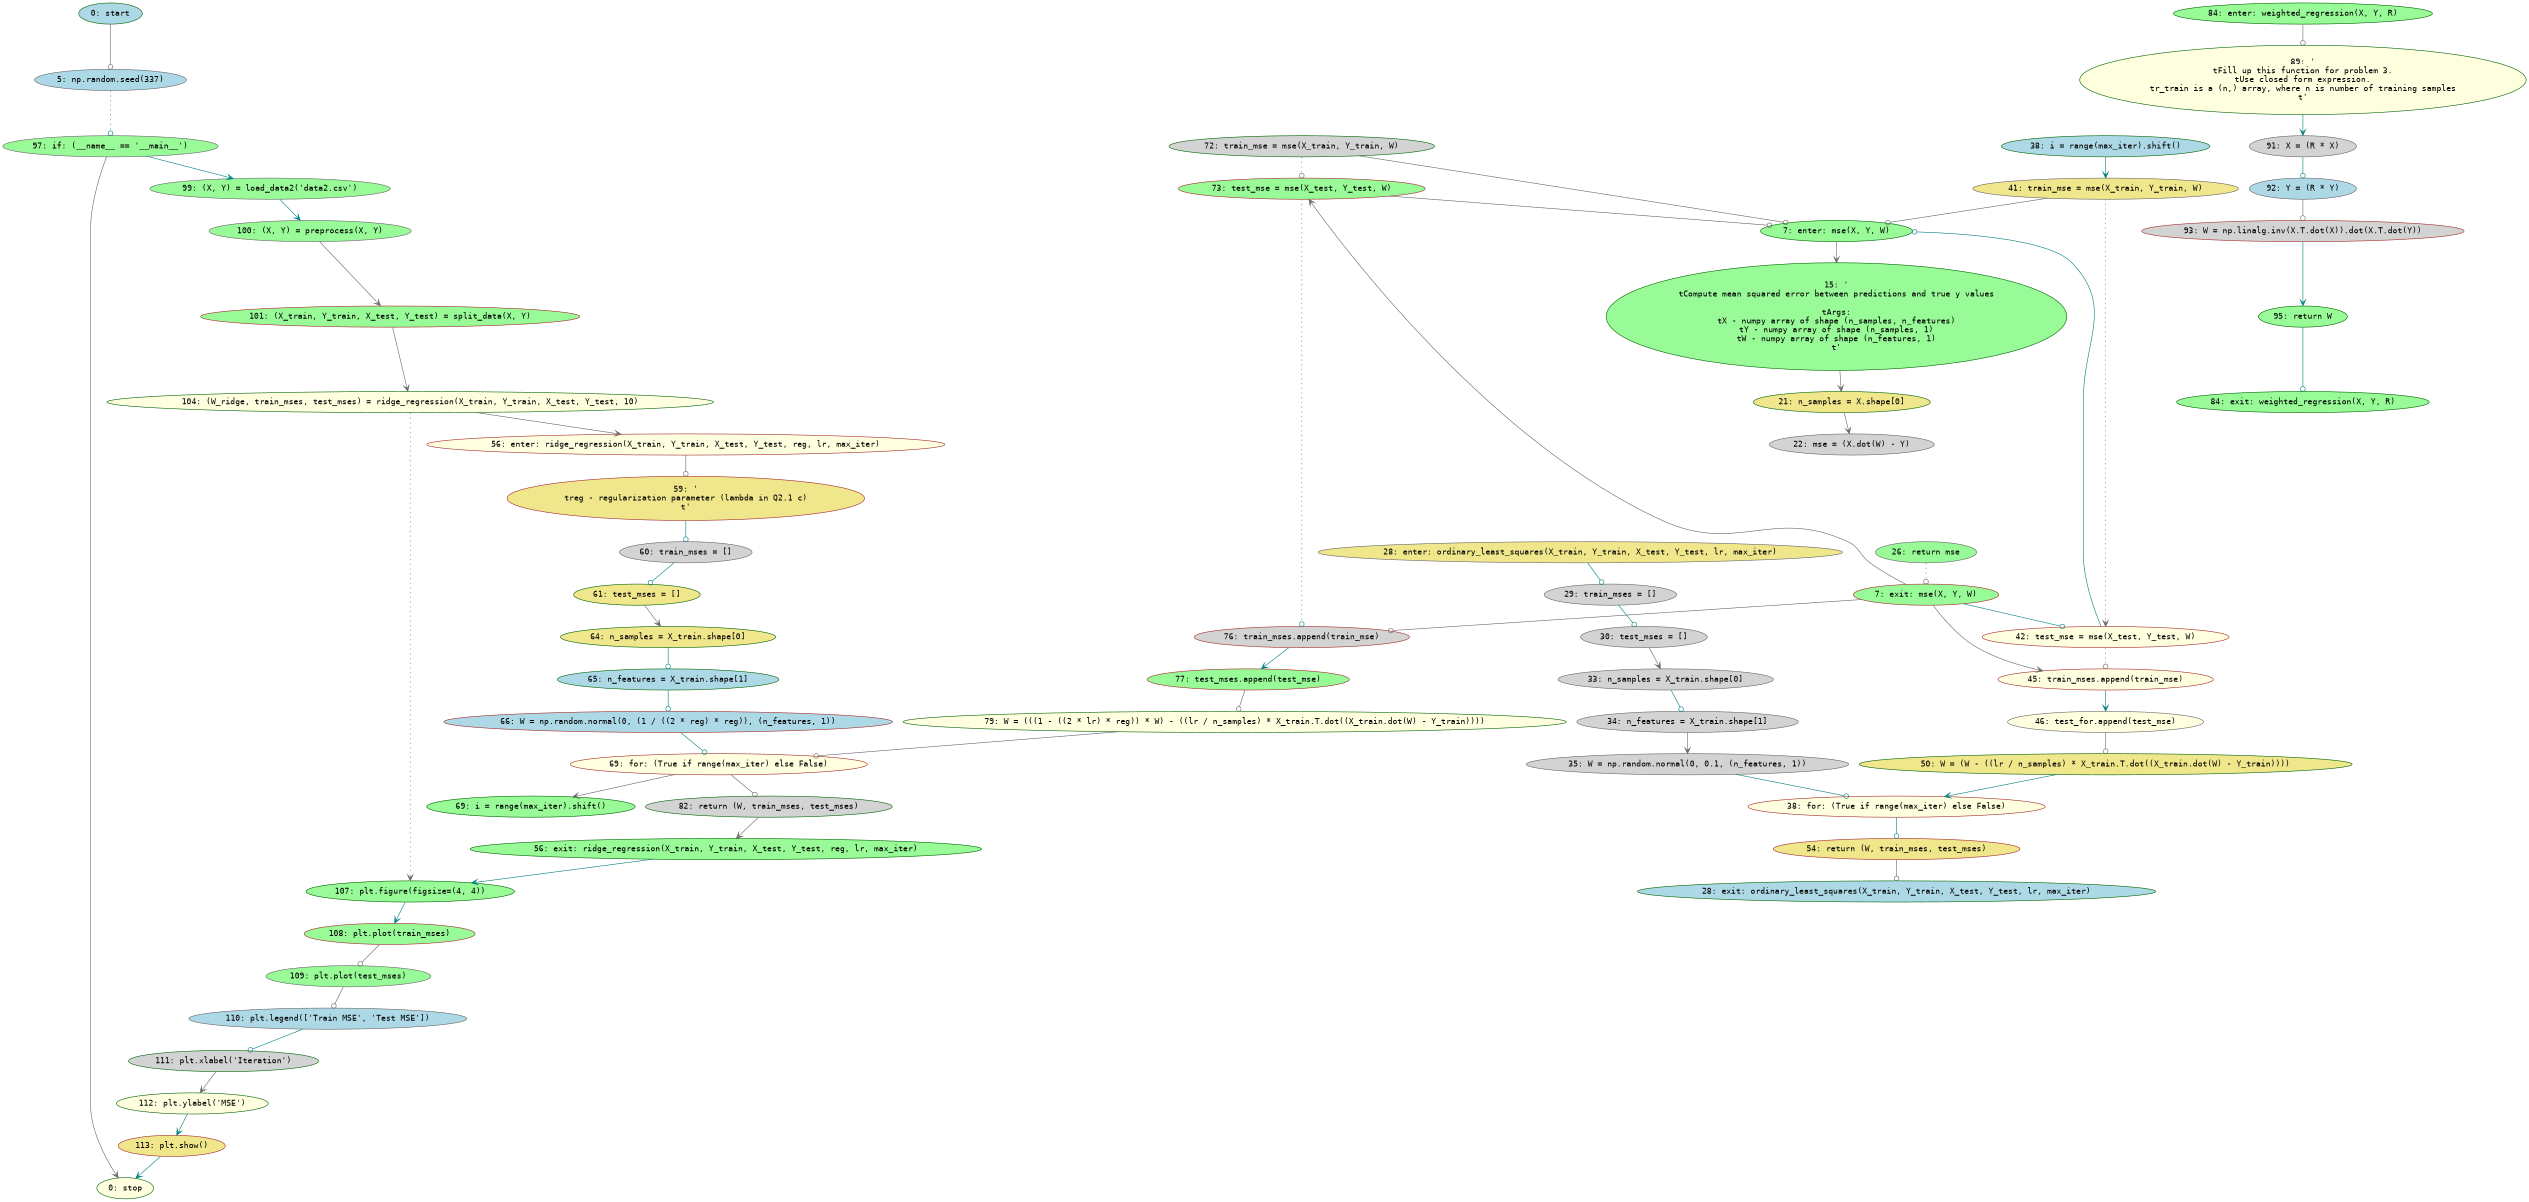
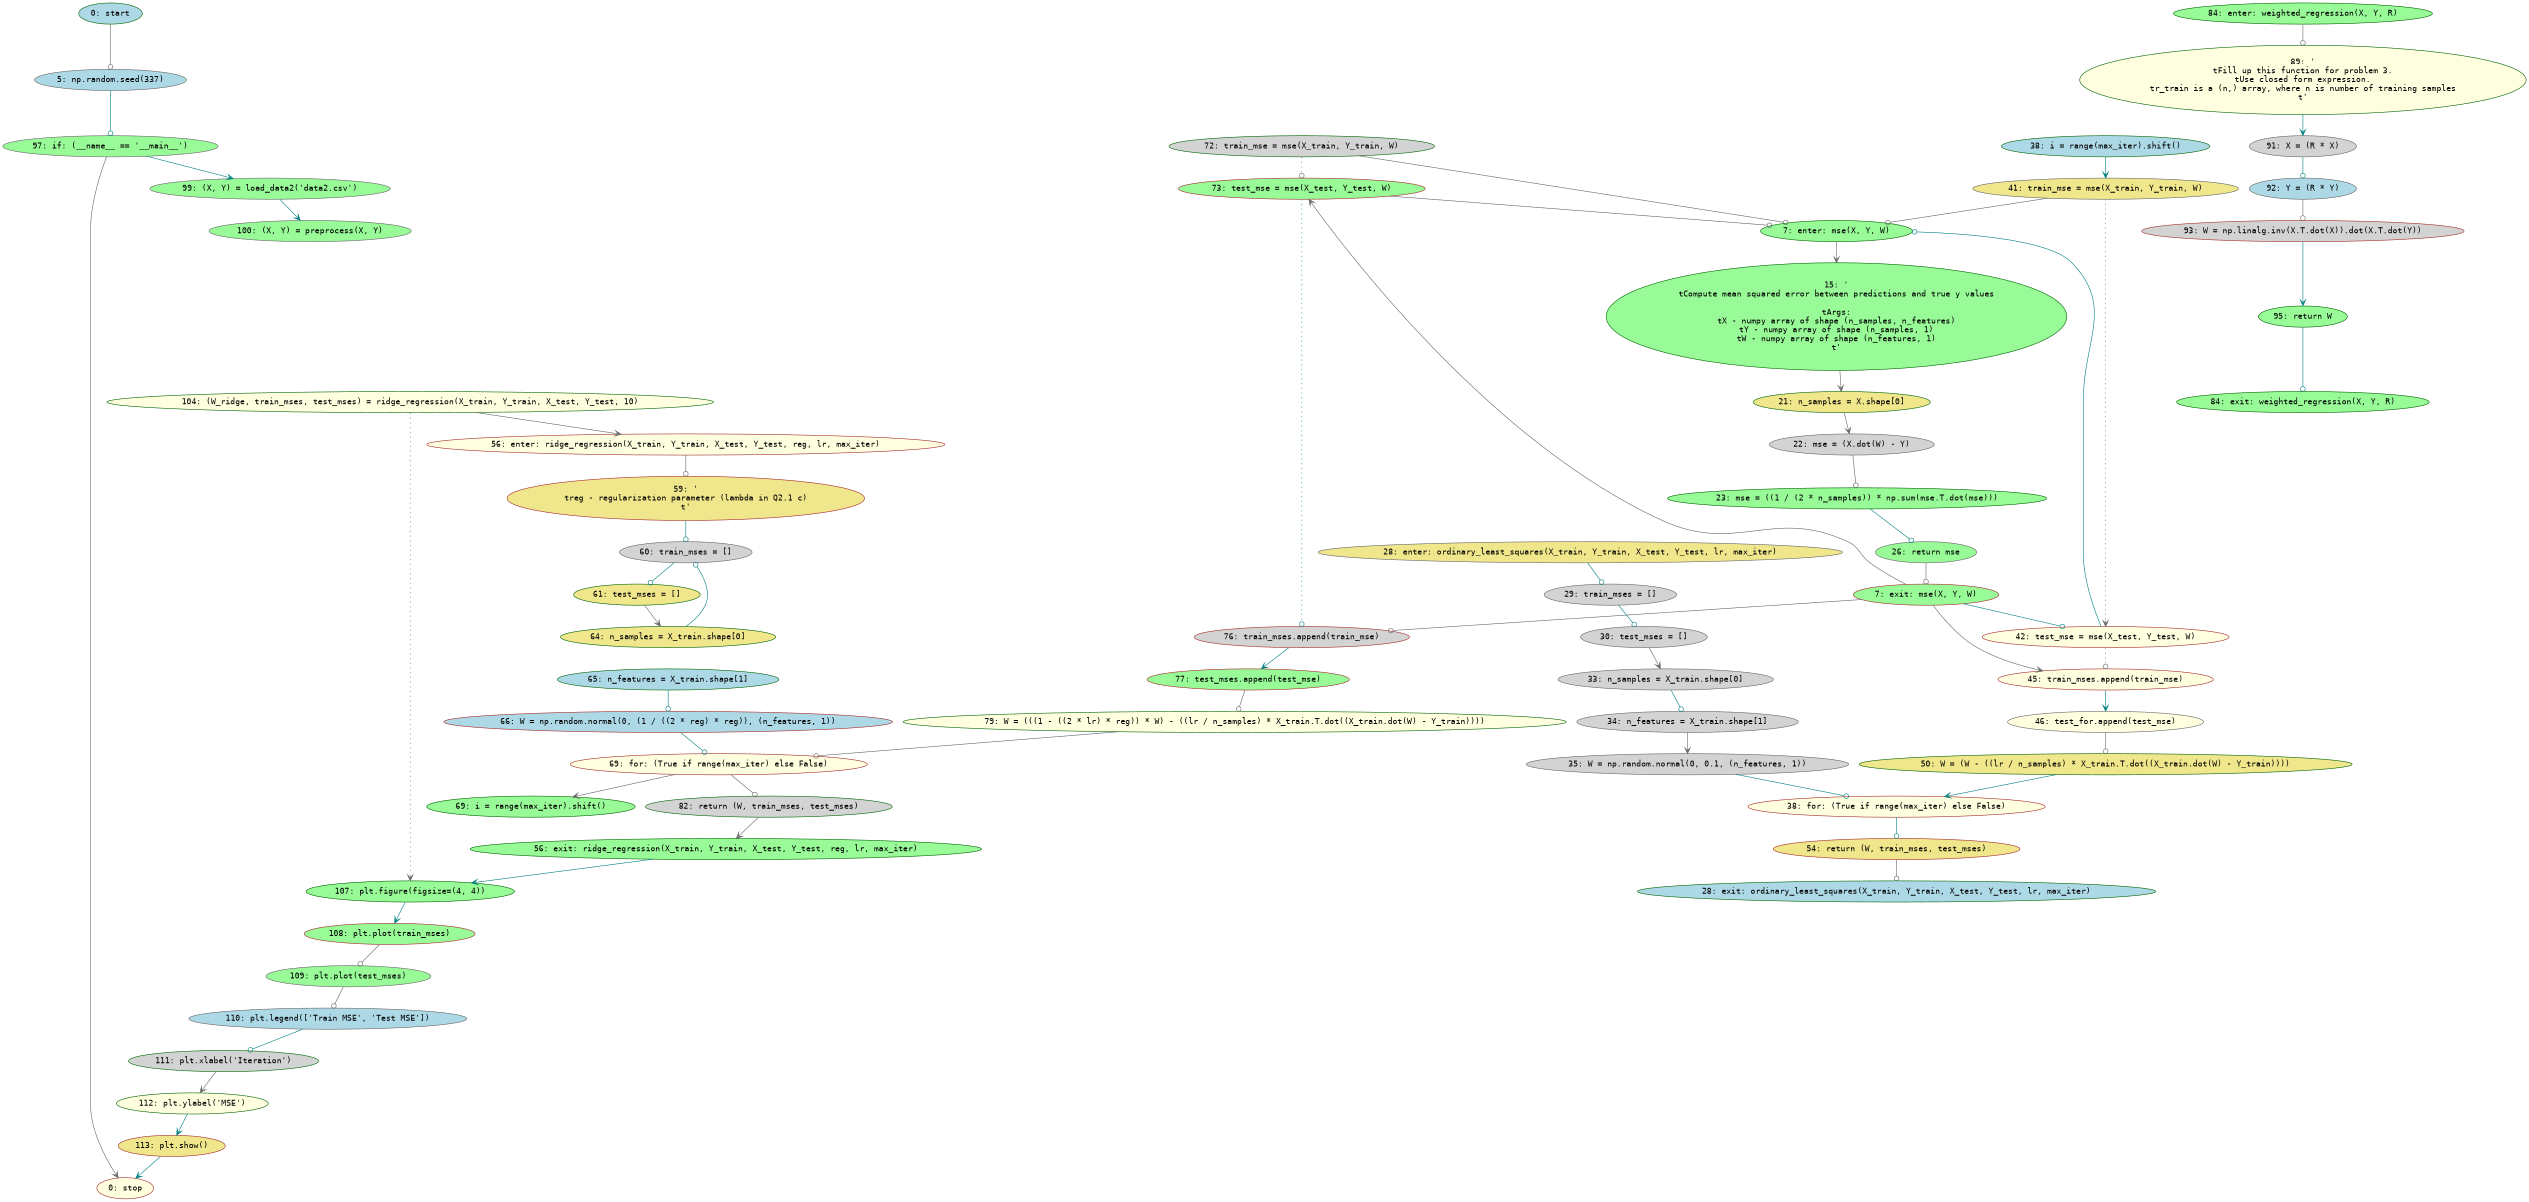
(110, 111) -> (110, 111)
(390, 317) -> none
none -> (1857, 498)
(1926, 571) -> (1926, 571)
(668, 656) -> (707, 600)
(125, 1188) -> (125, 1188)
